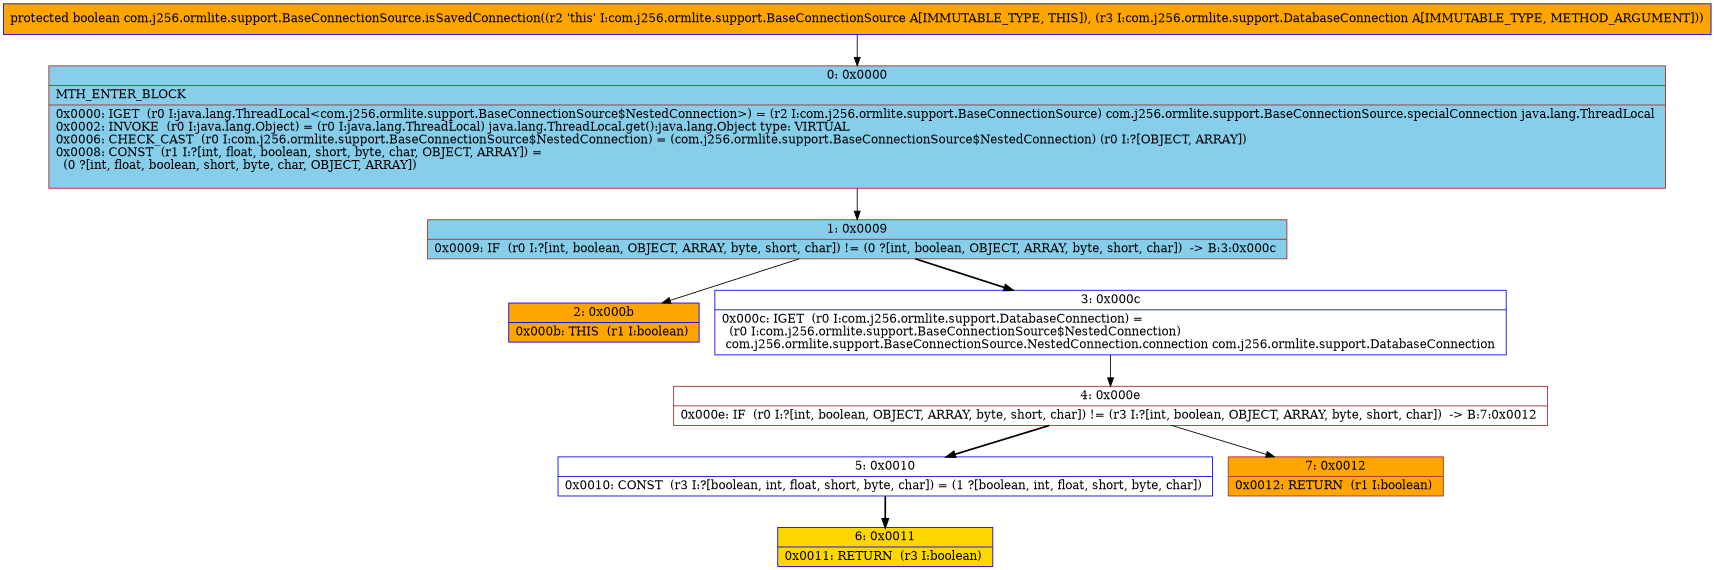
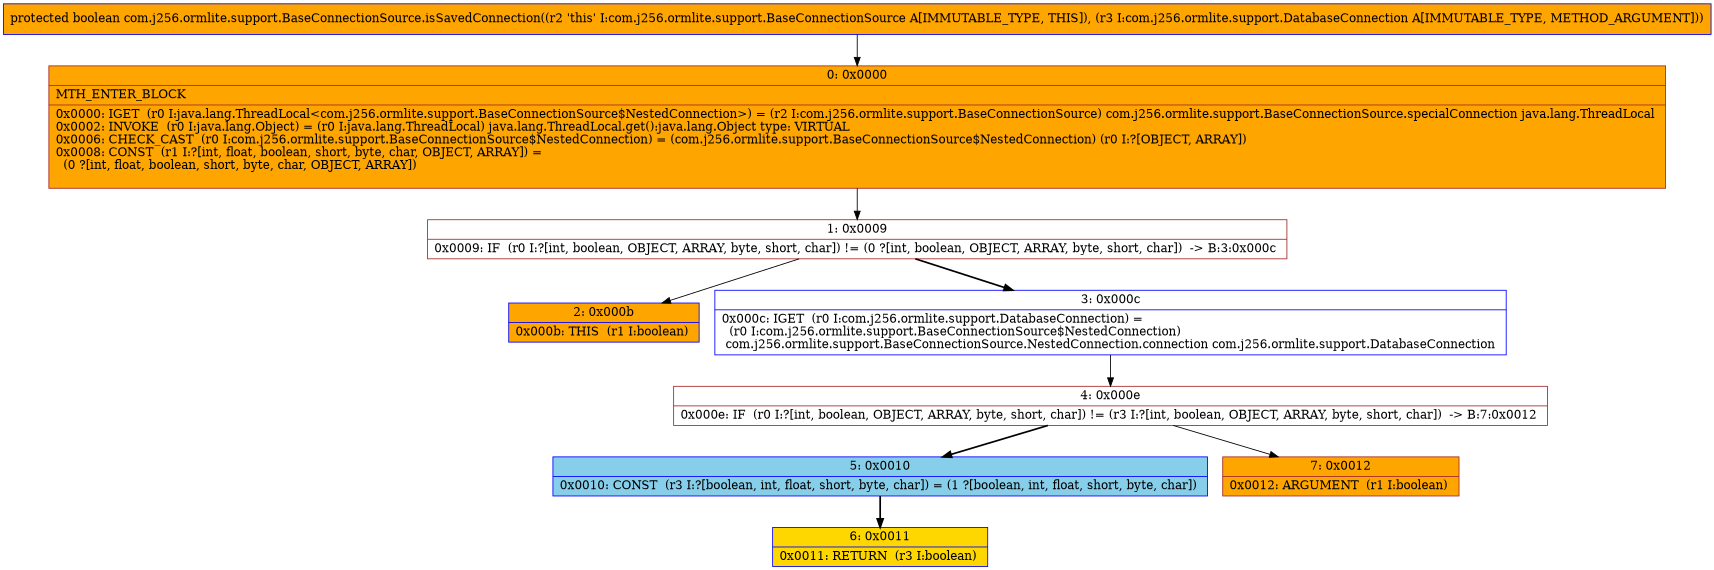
(857, 127) -> (857, 127)
(857, 239) -> (857, 239)
(885, 476) -> (880, 476)
(1336, 486) -> (1341, 486)
